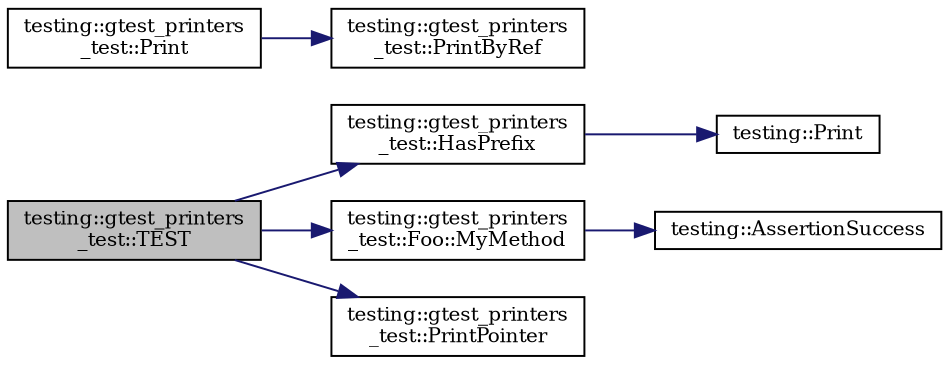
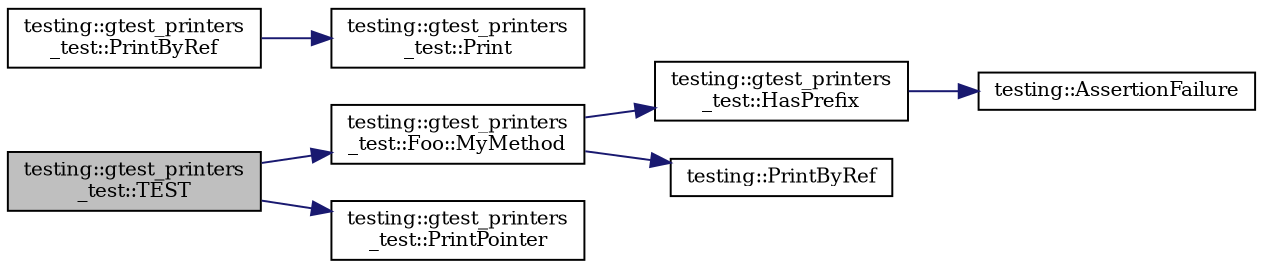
(287, 38) -> (287, 38)
(798, 134) -> (1117, 91)
(286, 185) -> (610, 114)
(798, 230) -> (782, 177)
